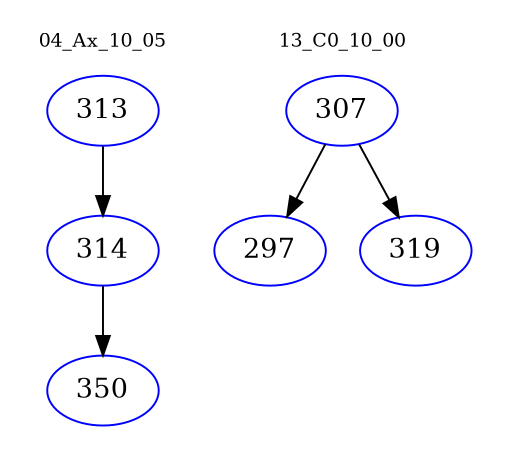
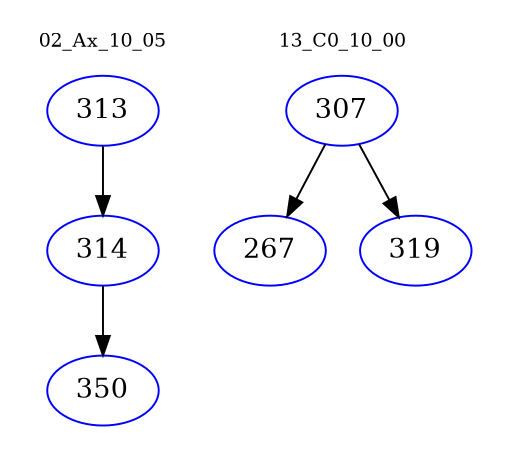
(103, 42) -> (103, 42)
(270, 251) -> (270, 251)
